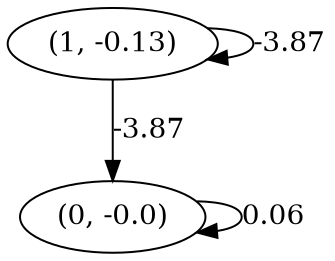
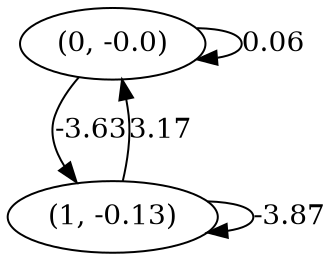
none -> (54, 120)
(150, 130) -> (161, 130)
